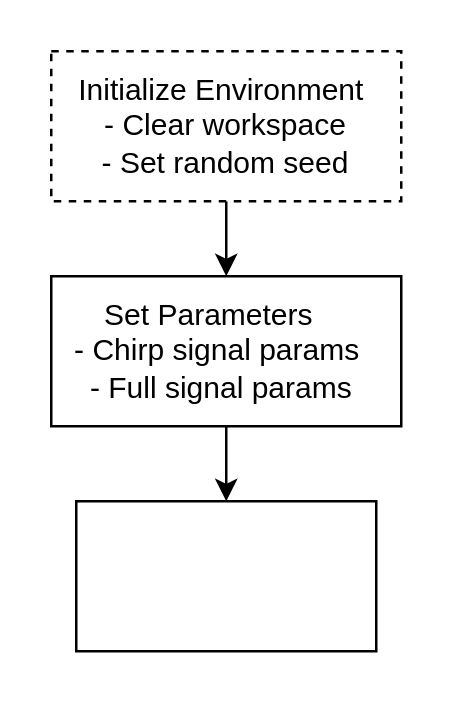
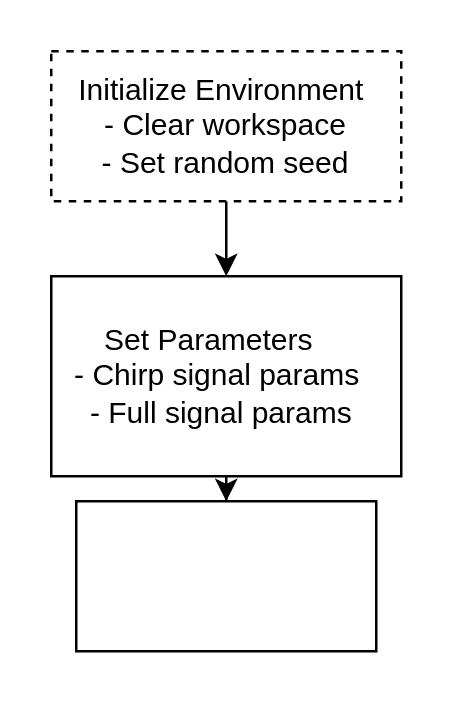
(226, 351) -> (226, 376)
